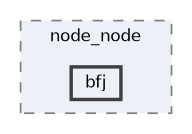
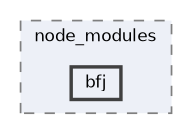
(96, 37) -> (96, 37)
